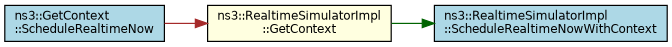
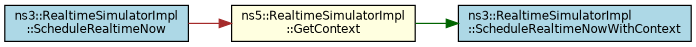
(85, 23) -> (97, 23)
(299, 23) -> (323, 23)
